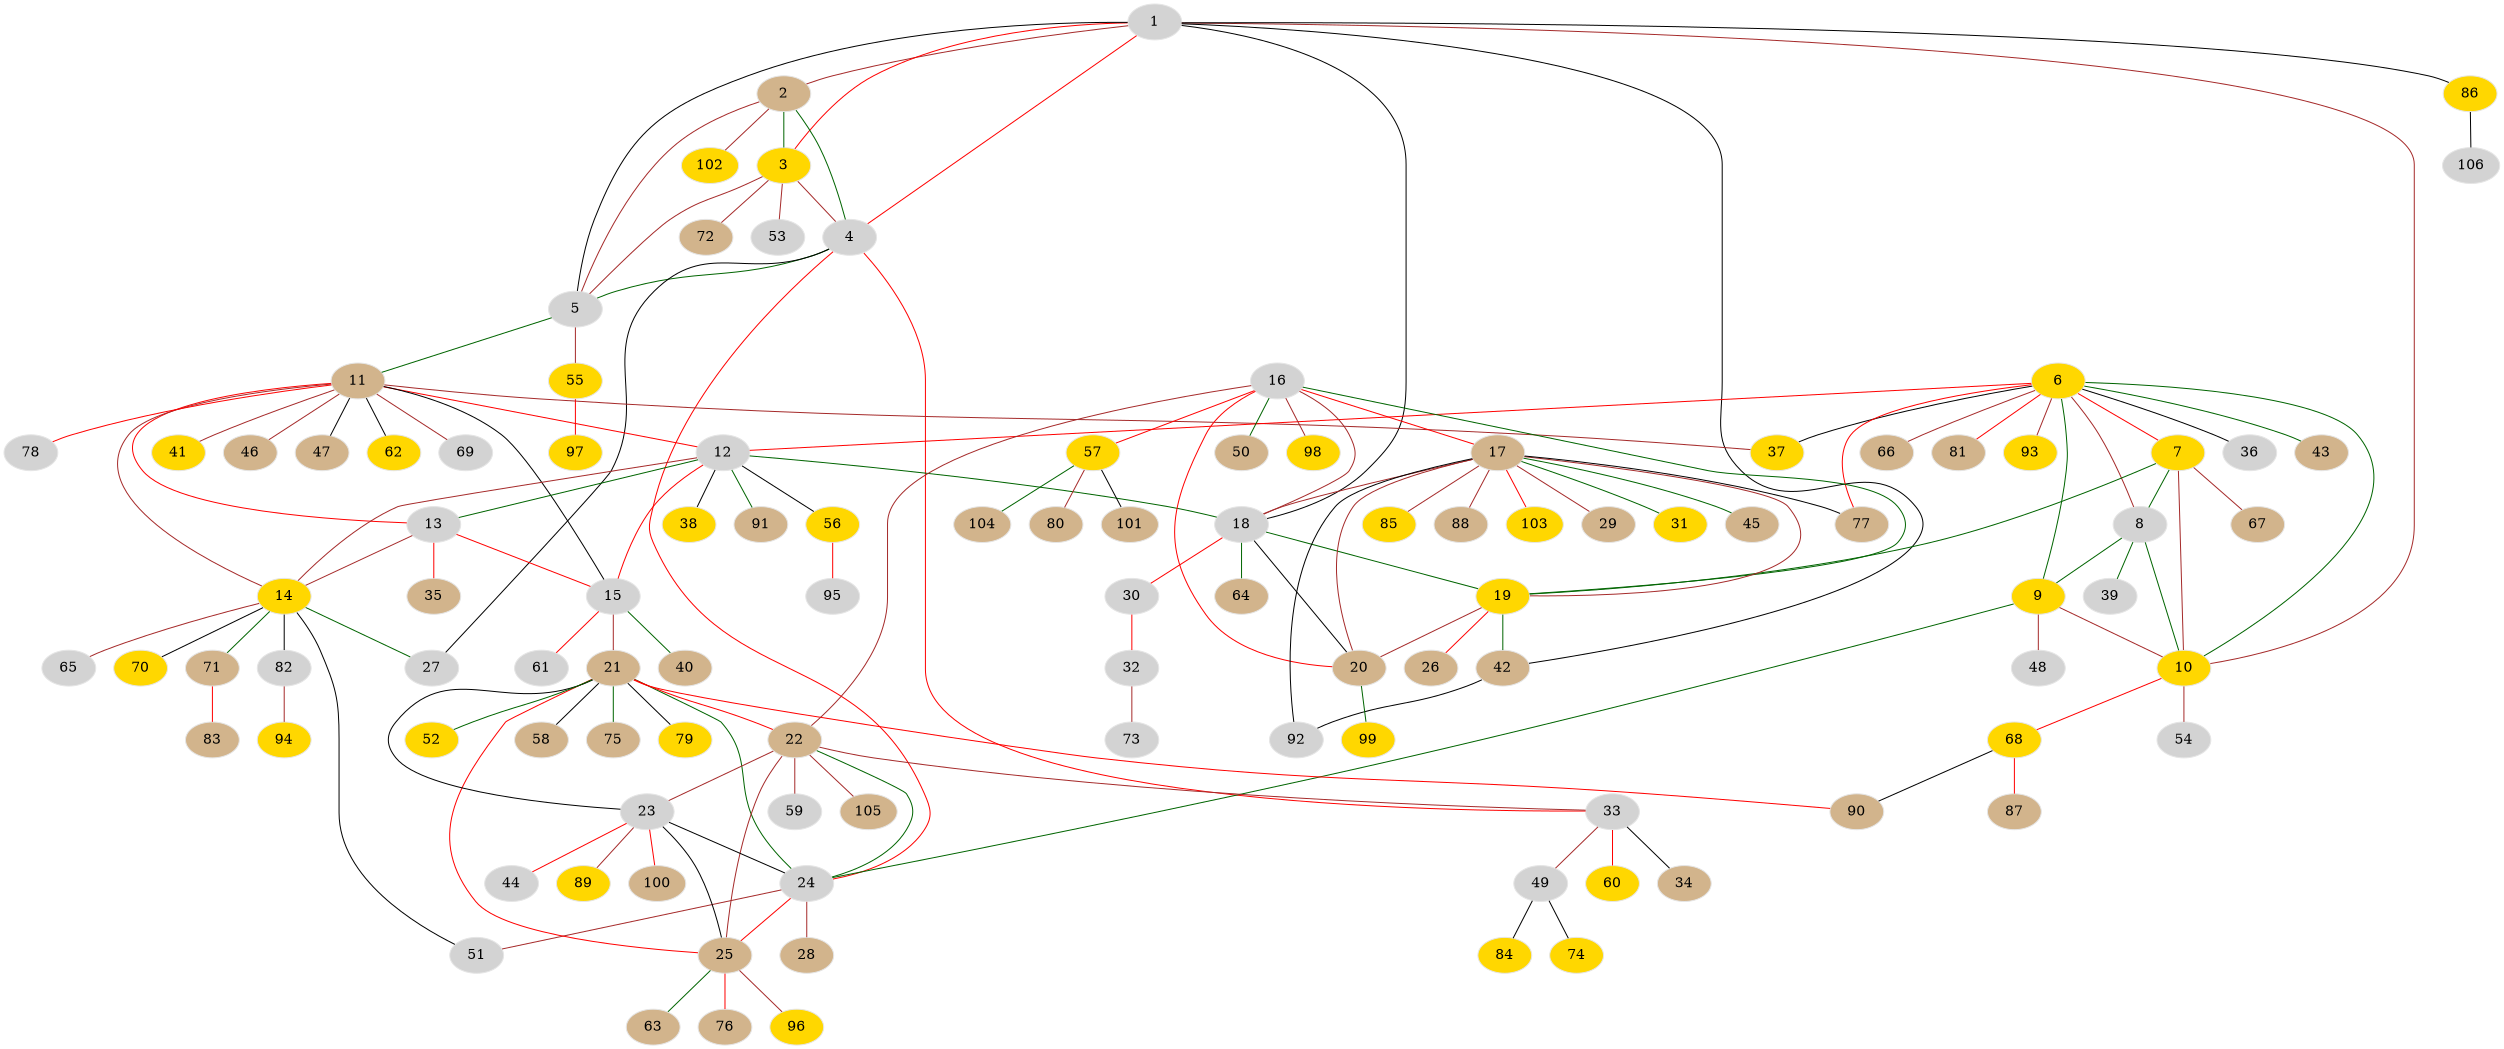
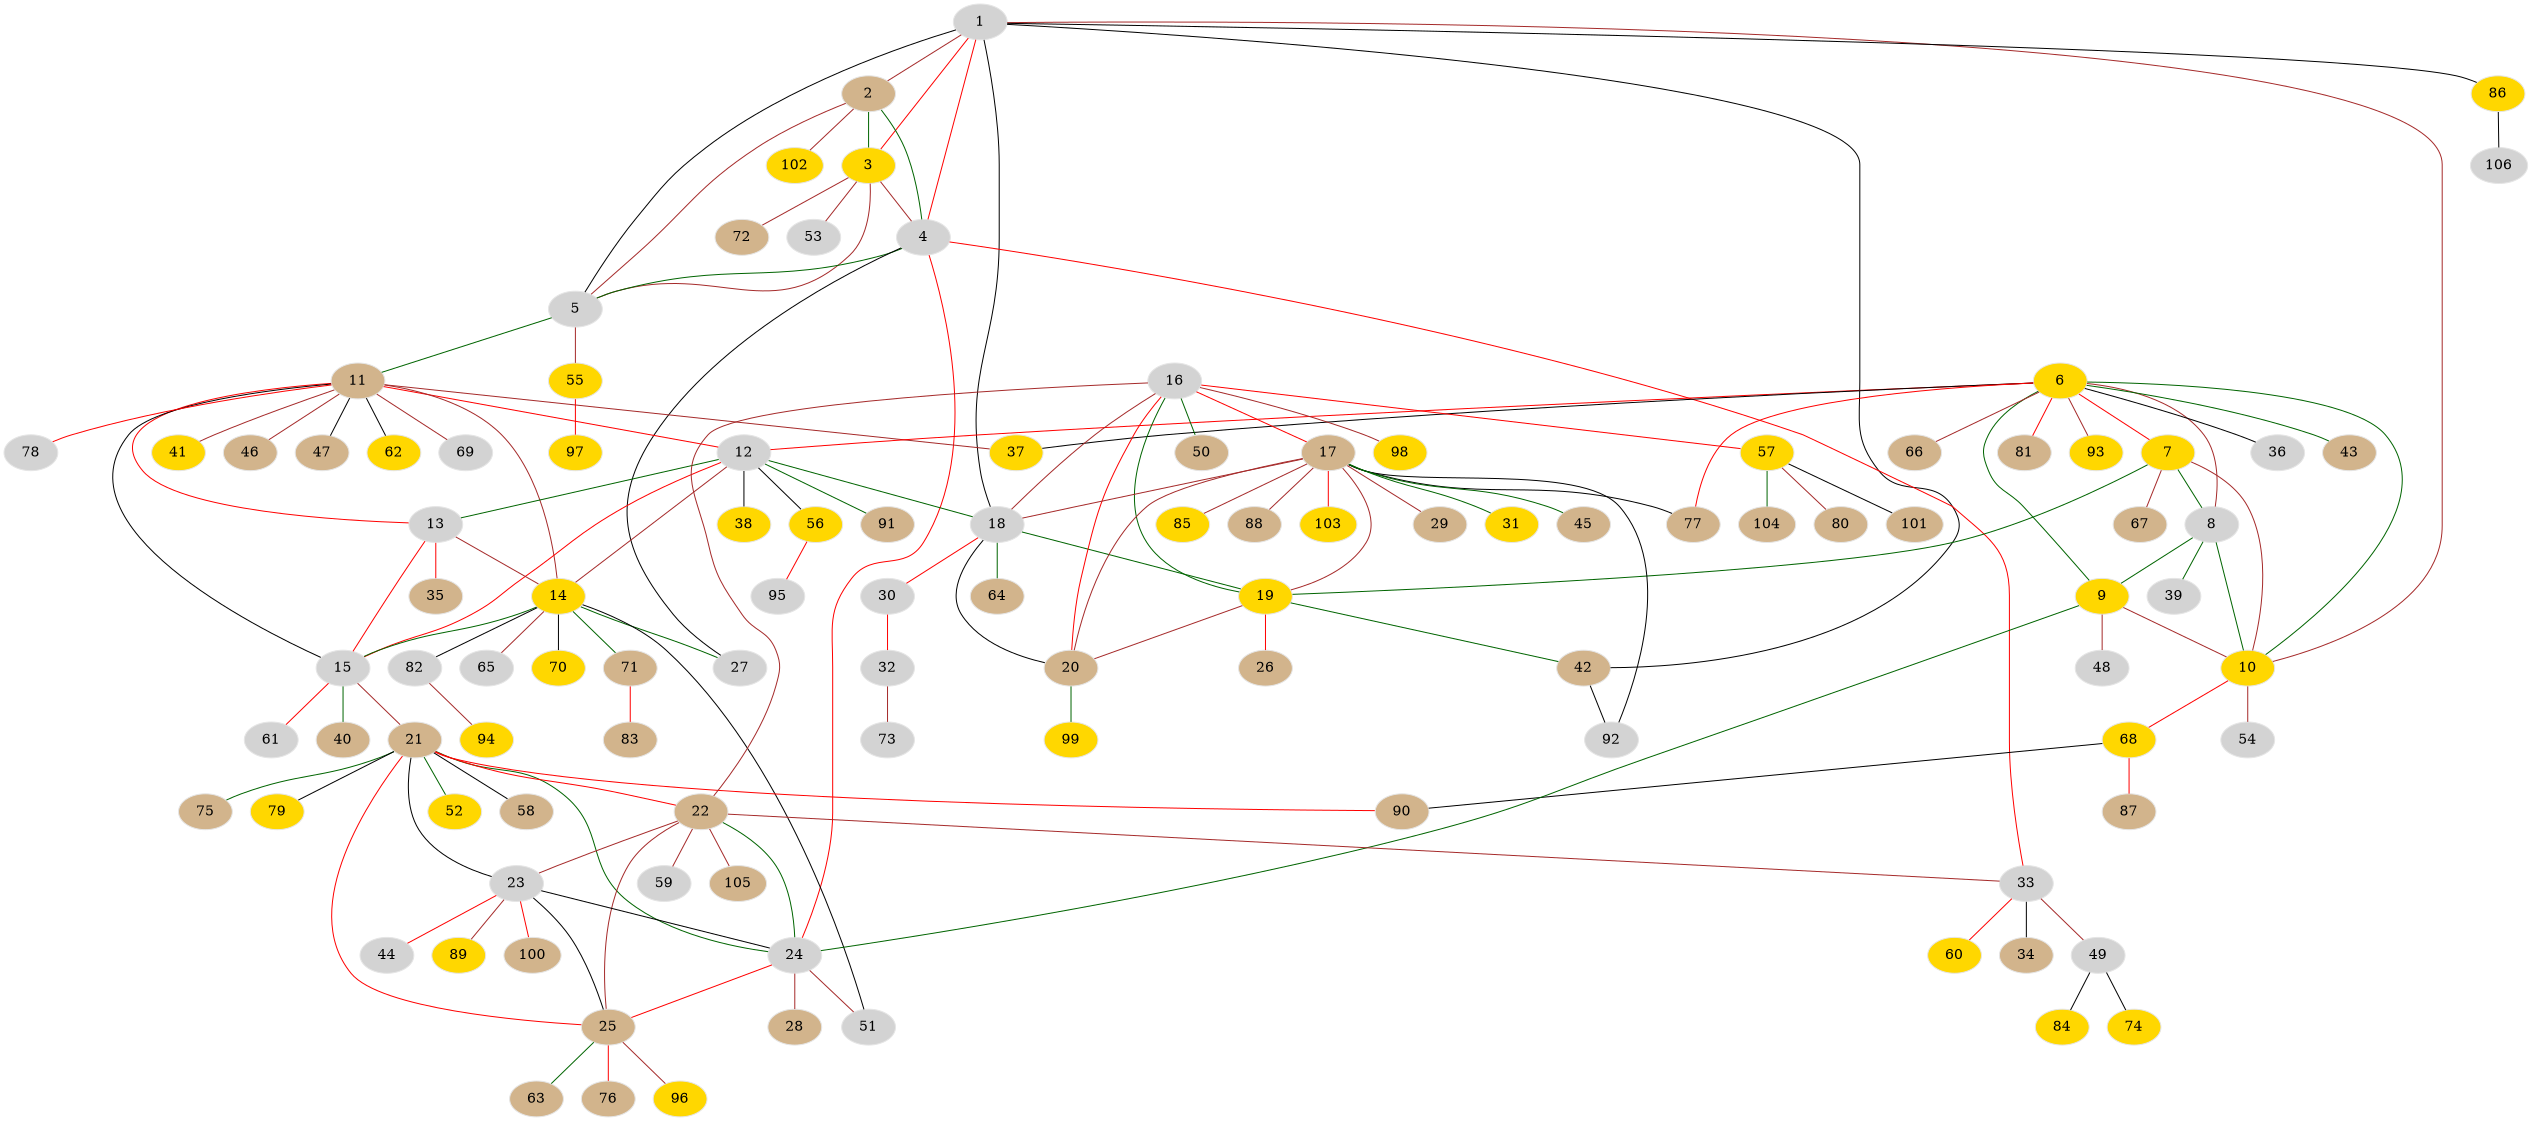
none -> (450, 631)
